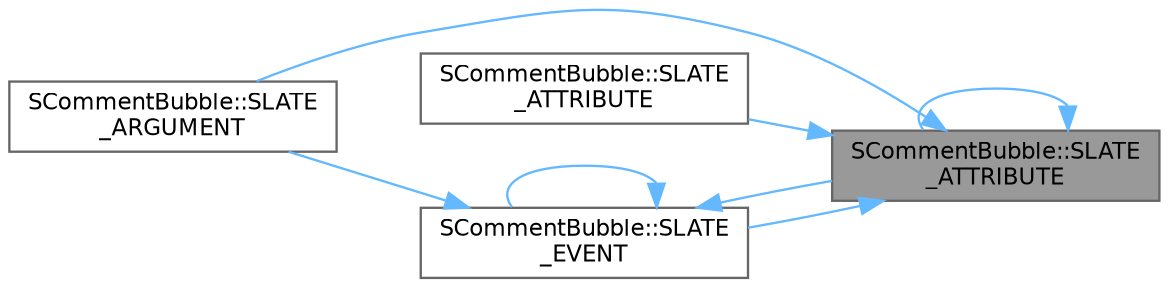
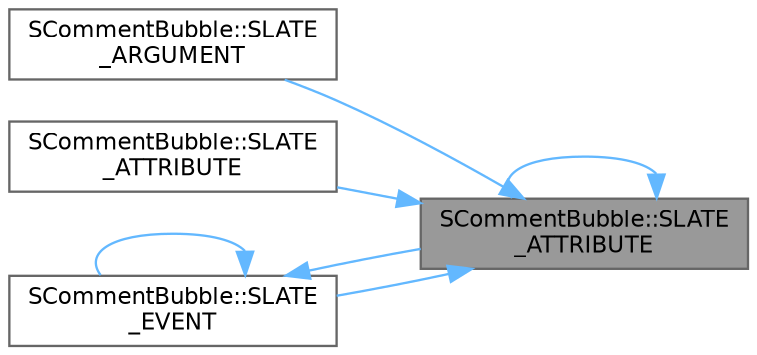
(367, 176) -> none
